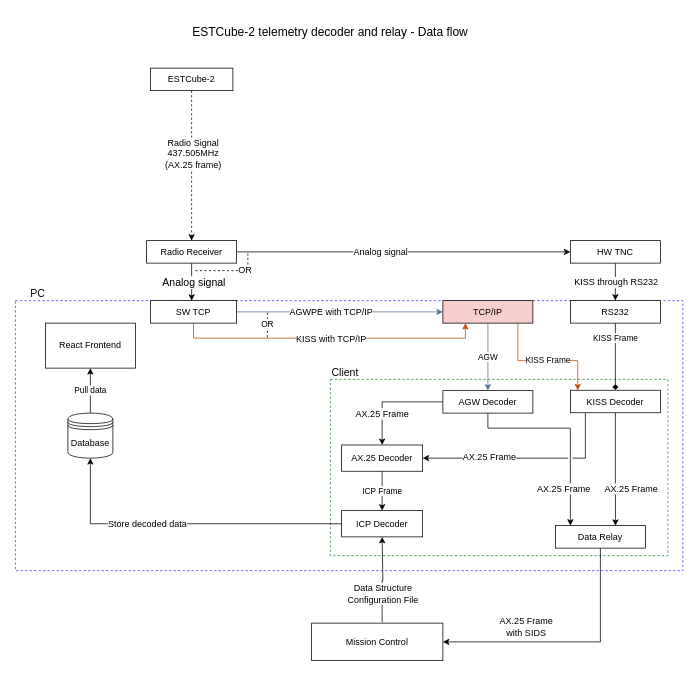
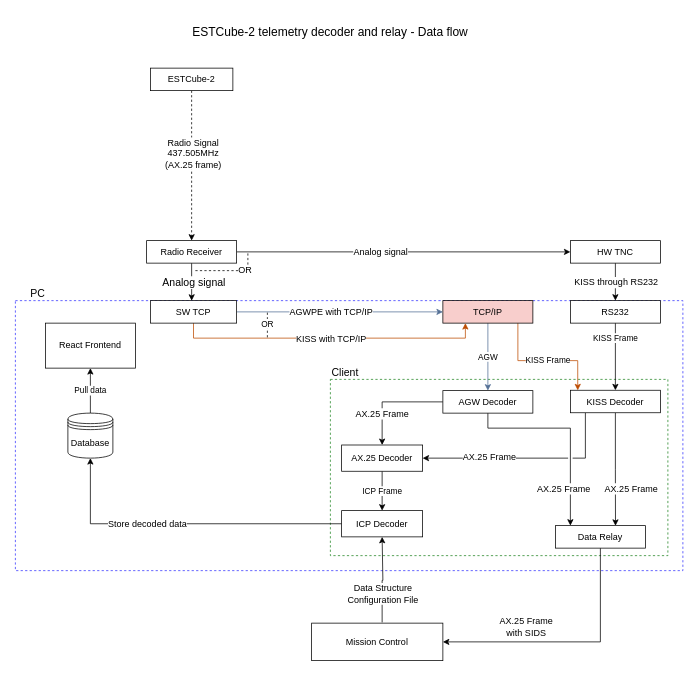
(615, 383) -> (615, 383)
